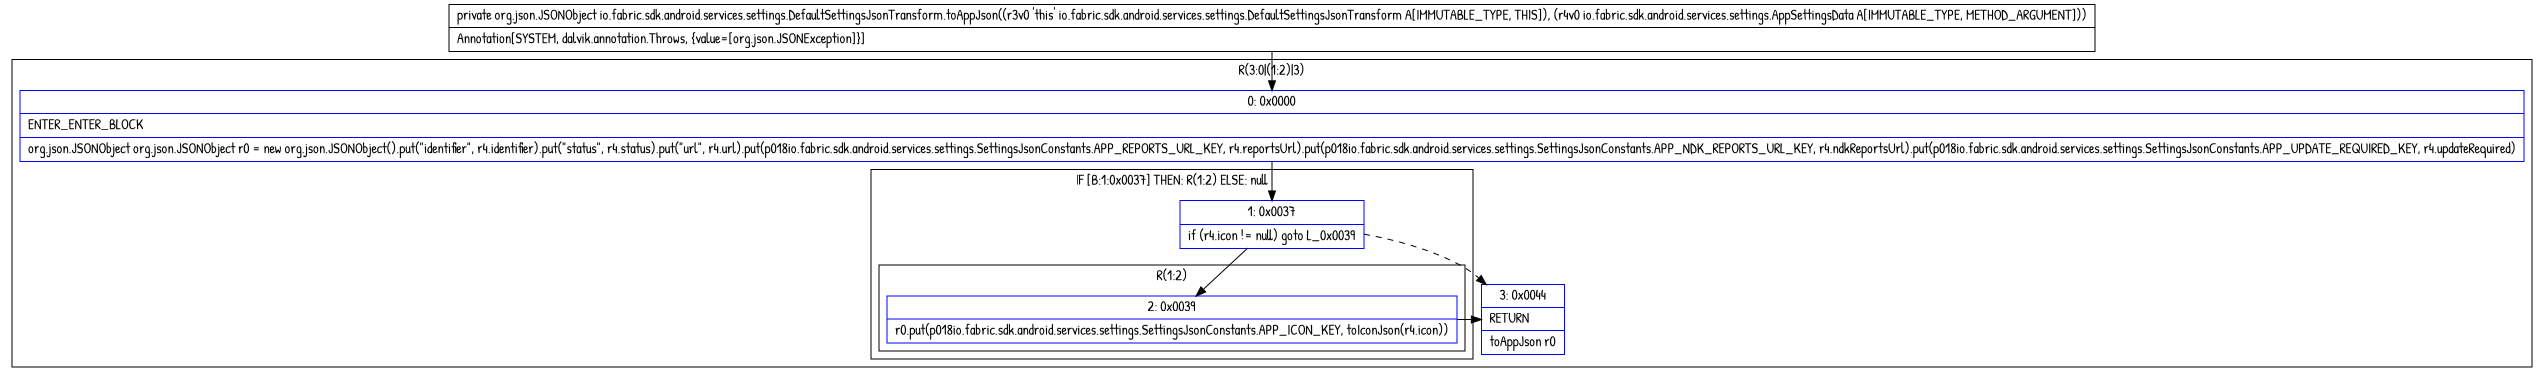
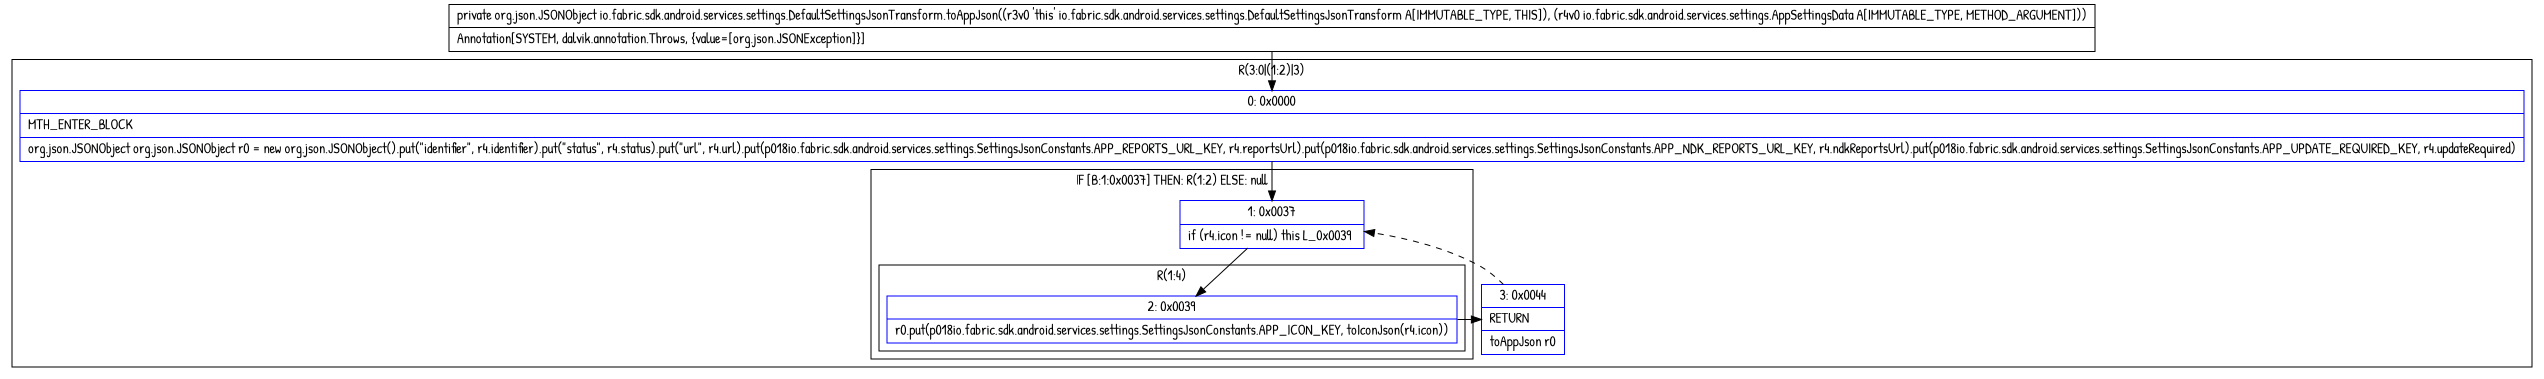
(86, 125) -> (81, 125)
(1272, 236) -> (1270, 236)
(1424, 249) -> (1443, 250)
(1172, 276) -> (1172, 276)
